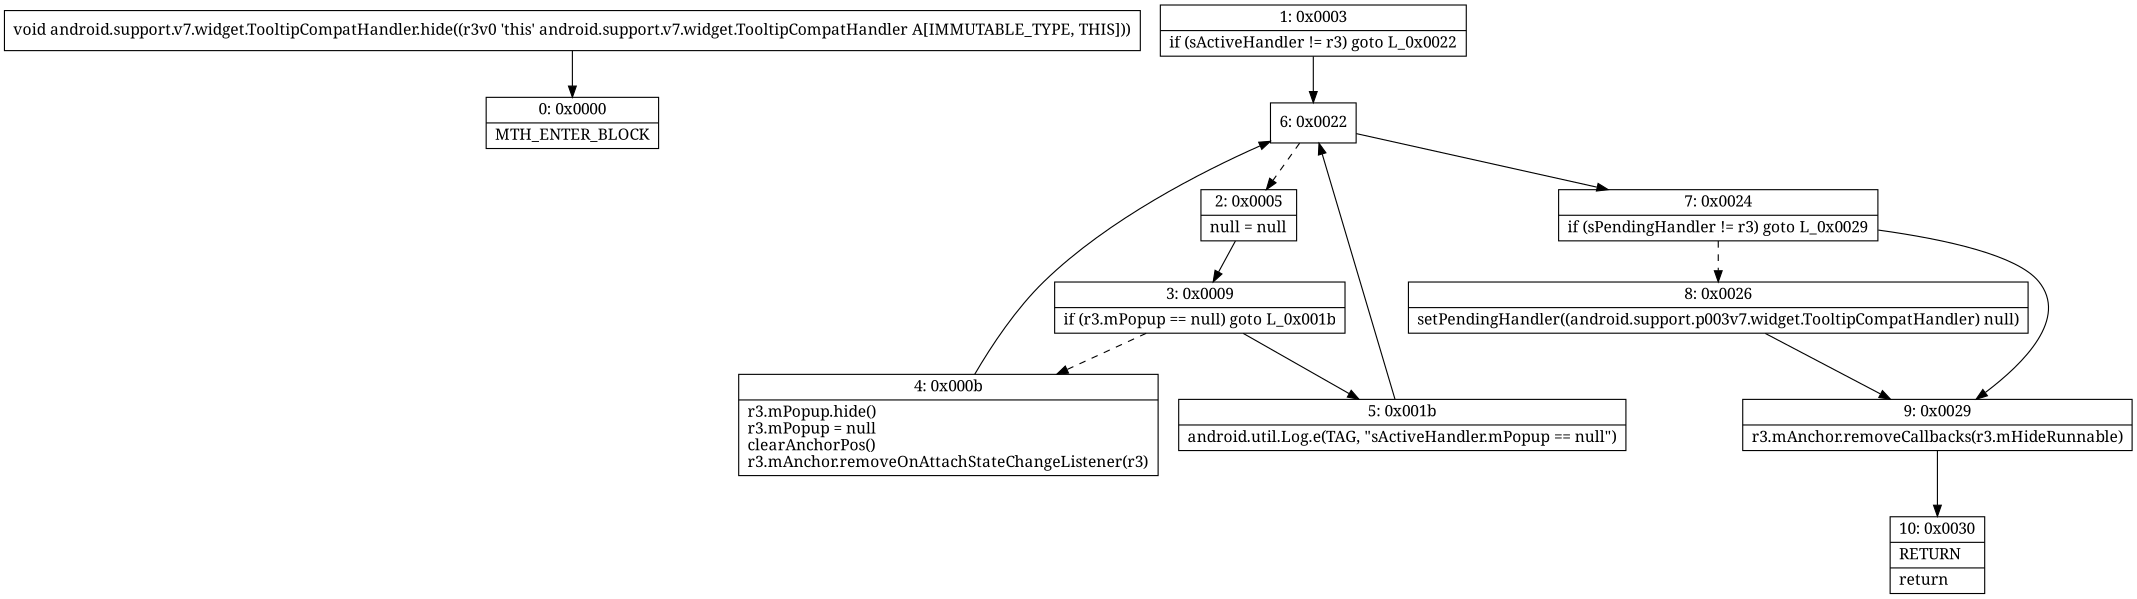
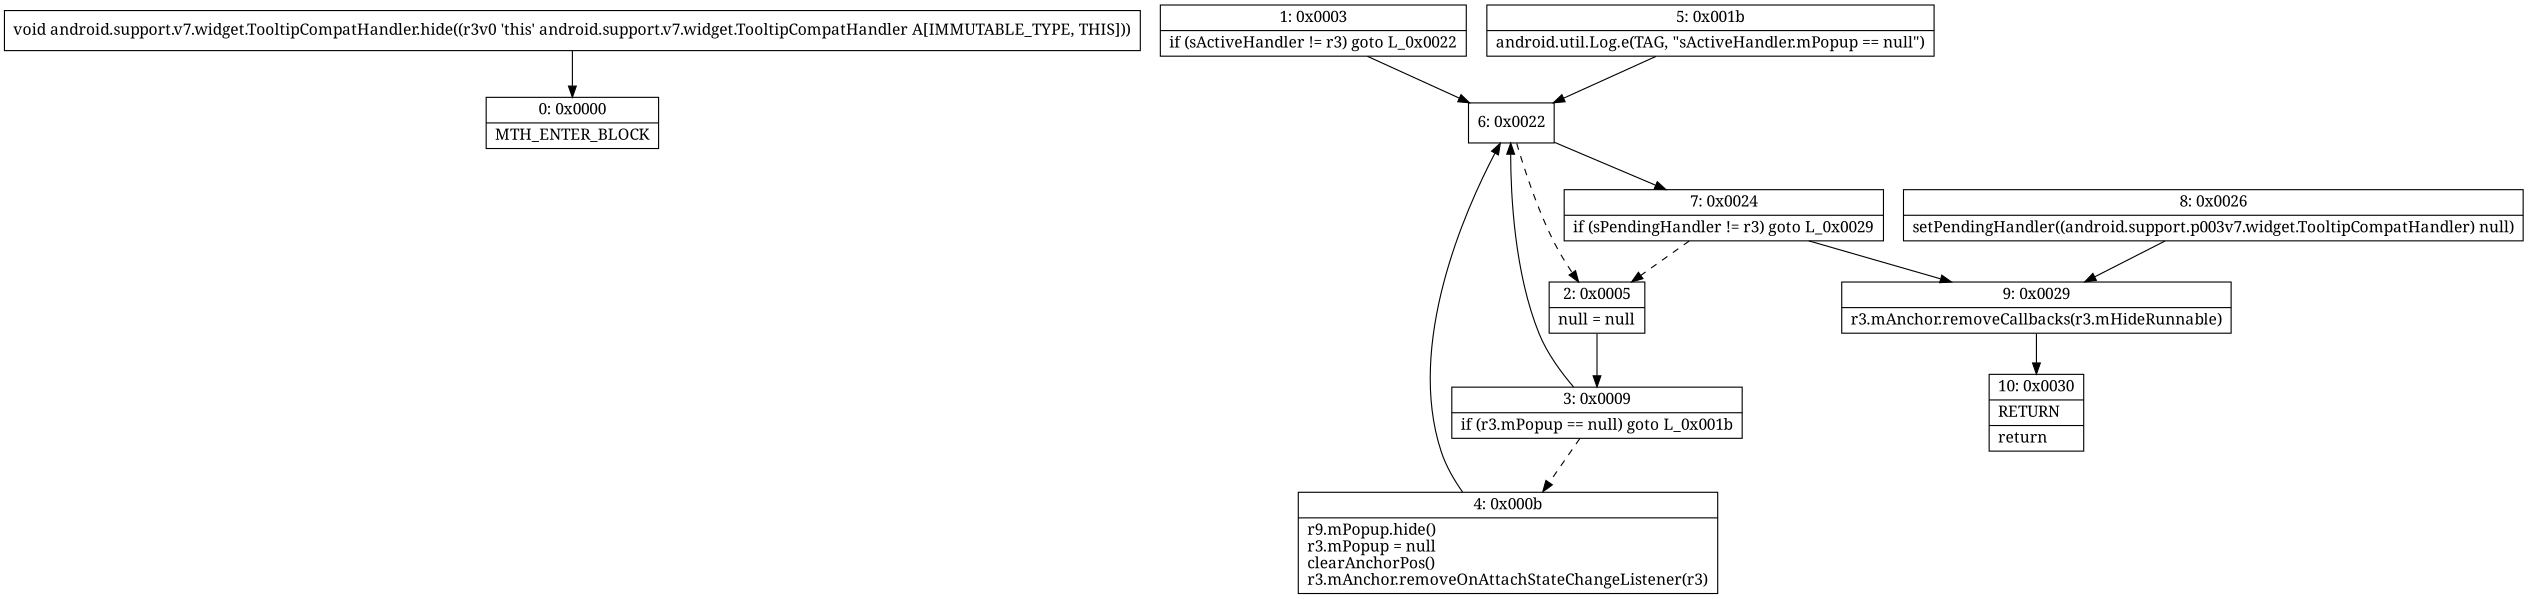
(1718, 256) -> (1665, 258)
(1296, 363) -> (1522, 277)
(812, 412) -> (1372, 530)
